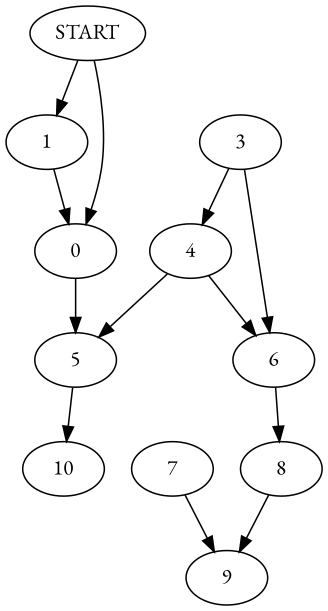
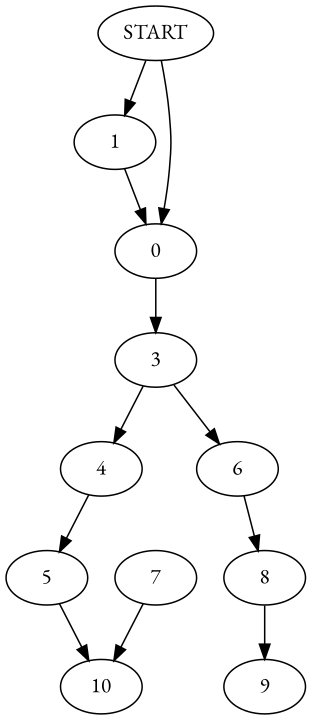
(76, 298) -> (156, 298)
(227, 300) -> none
(196, 517) -> (132, 625)
